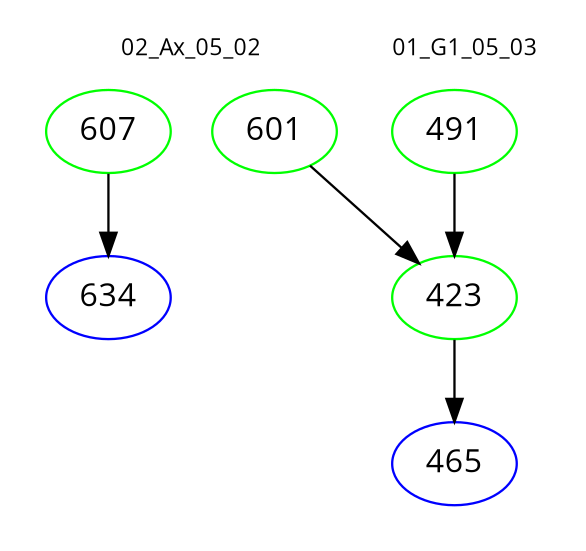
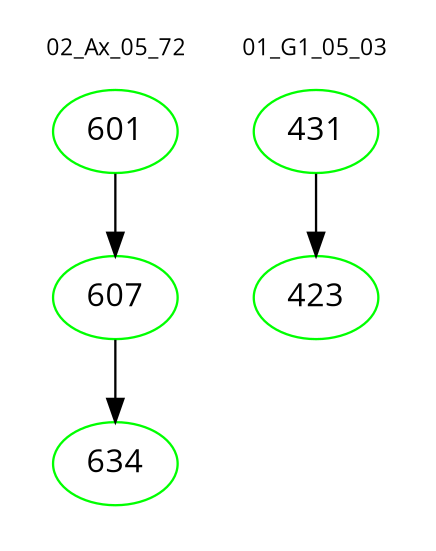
(191, 50) -> (117, 50)
(454, 131) -> (316, 131)
(340, 192) -> (115, 203)
(108, 298) -> (115, 464)
(454, 464) -> none
